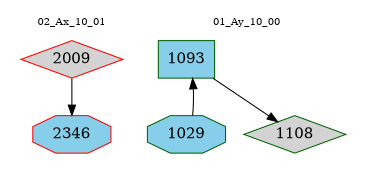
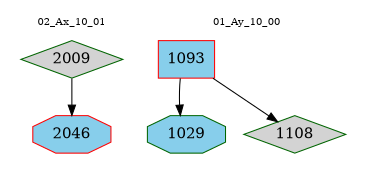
(72, 59) -> (72, 59)
(186, 59) -> (186, 59)
(193, 102) -> (179, 92)
(72, 134) -> (72, 134)
